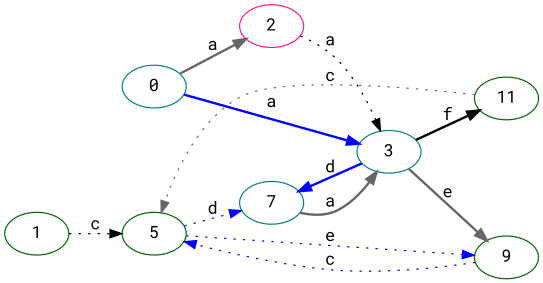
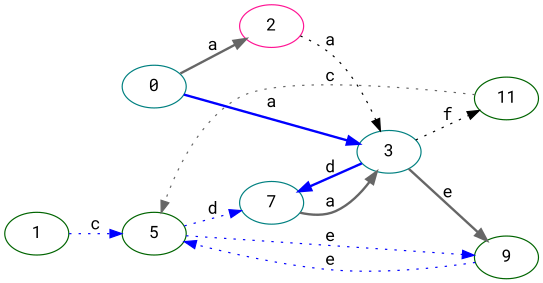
(442, 128) -> (442, 128)
(89, 234) -> (89, 234)
(330, 260) -> (330, 260)
